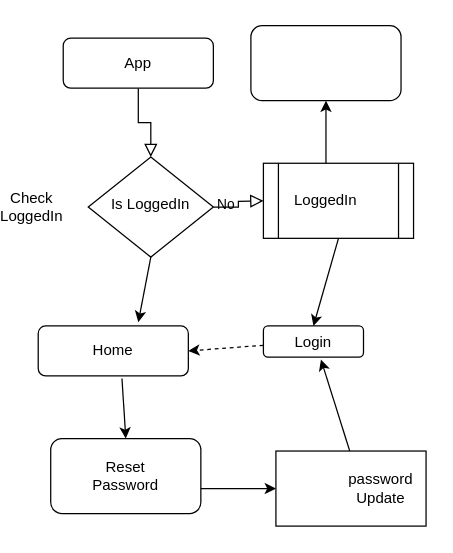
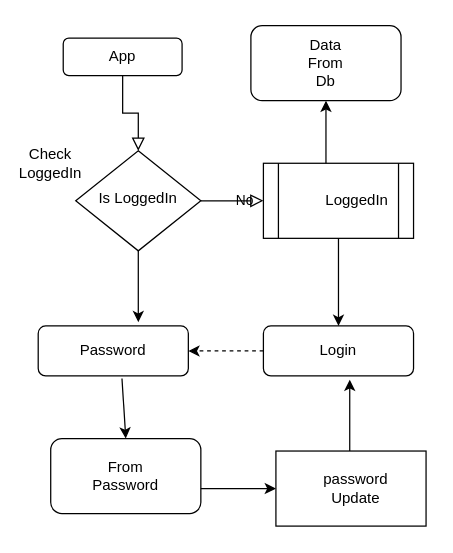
(138, 63) -> (123, 57)
none -> (326, 63)
(326, 201) -> (357, 201)
(32, 207) -> (51, 163)
(151, 207) -> (138, 201)
(313, 341) -> (338, 351)
(113, 351) -> (113, 351)
(126, 476) -> (126, 476)
(381, 488) -> (356, 488)
